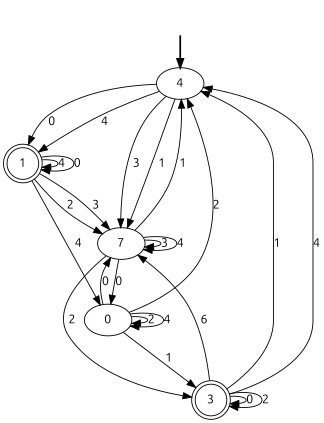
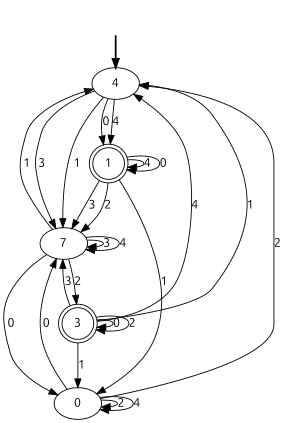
(79, 244) -> (164, 282)
(204, 320) -> (69, 282)
(156, 357) -> (78, 361)
